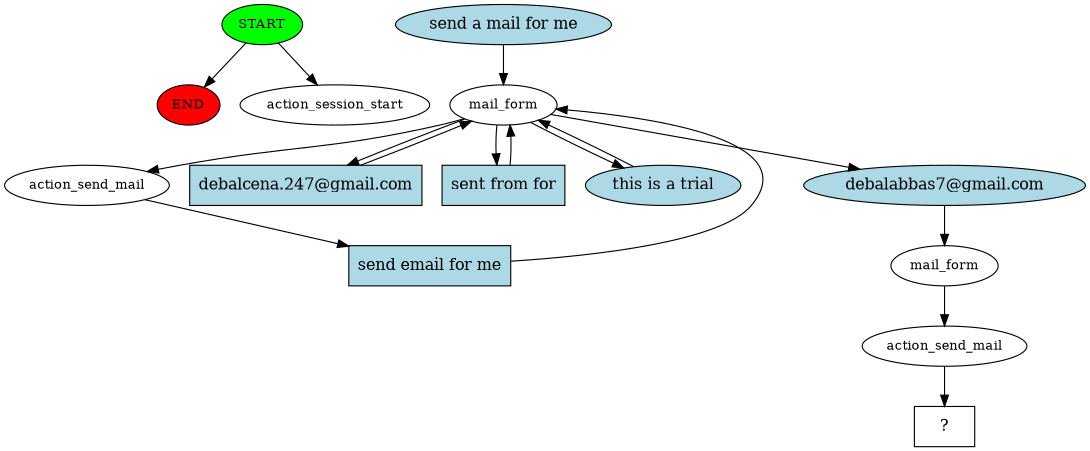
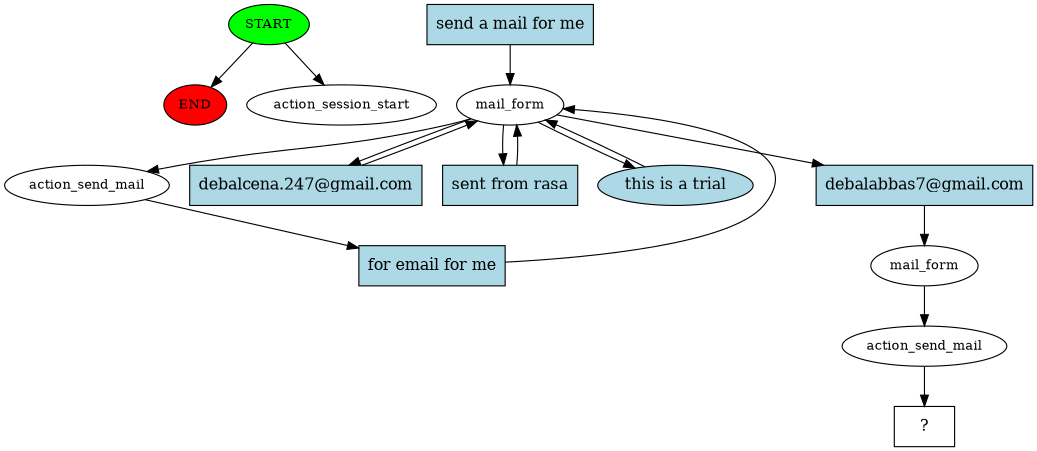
(503, 25) -> (510, 25)
(503, 185) -> (510, 185)
(945, 185) -> (924, 185)
(430, 266) -> (432, 266)
